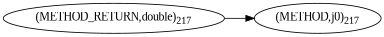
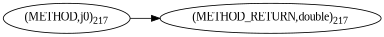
(235, 18) -> (141, 18)
